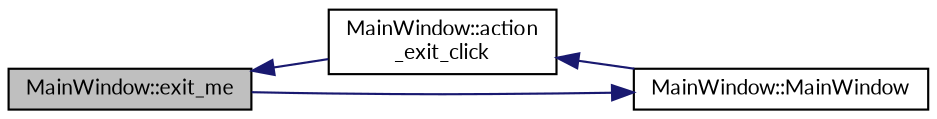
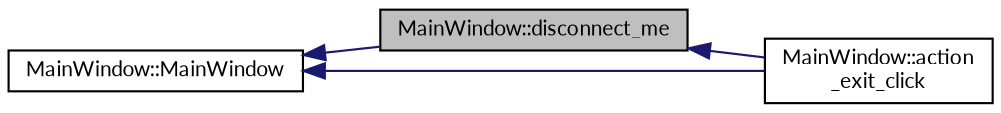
(606, 65) -> (545, 71)
(130, 89) -> (534, 30)
